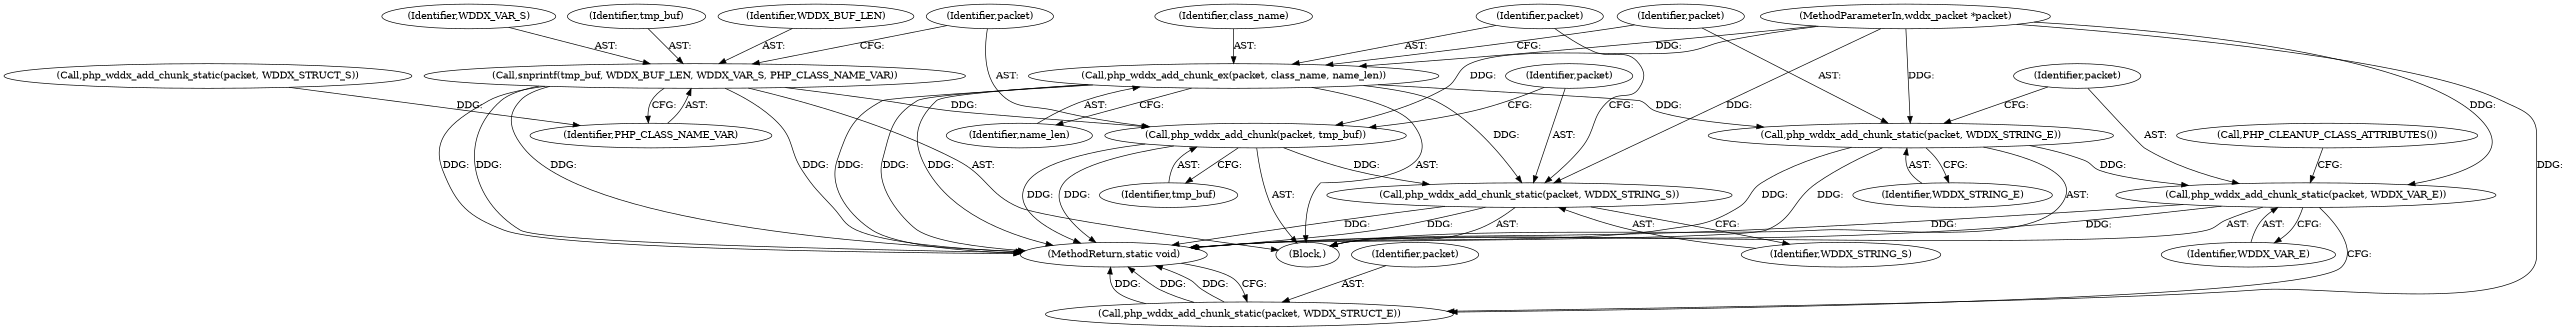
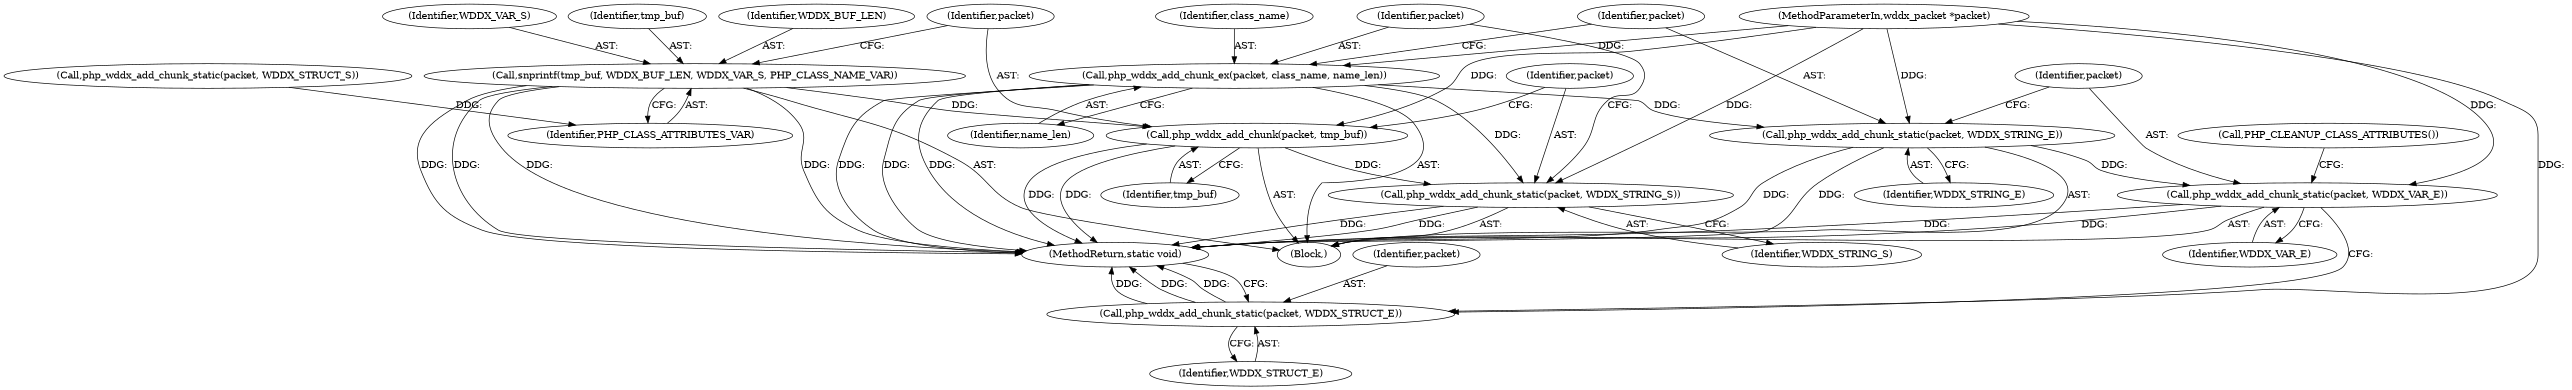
(651, 136) -> (650, 136)
none -> (1251, 374)
